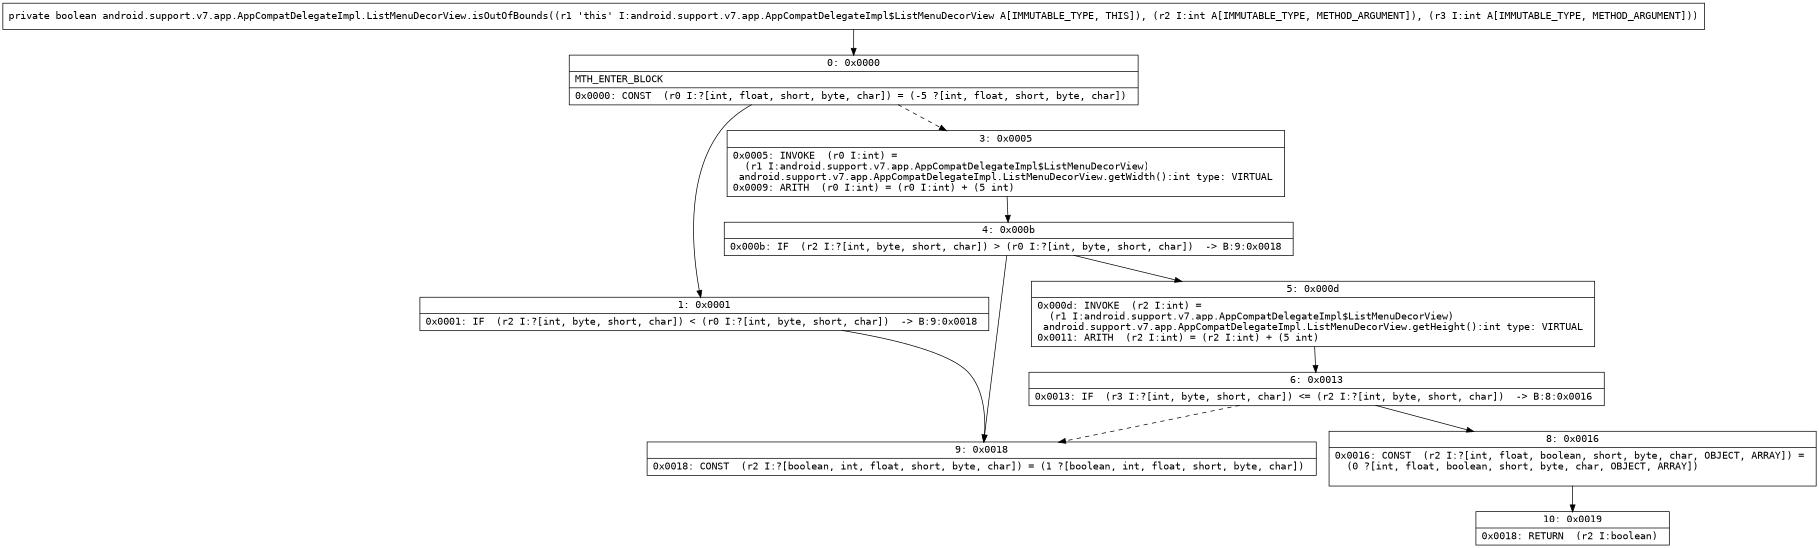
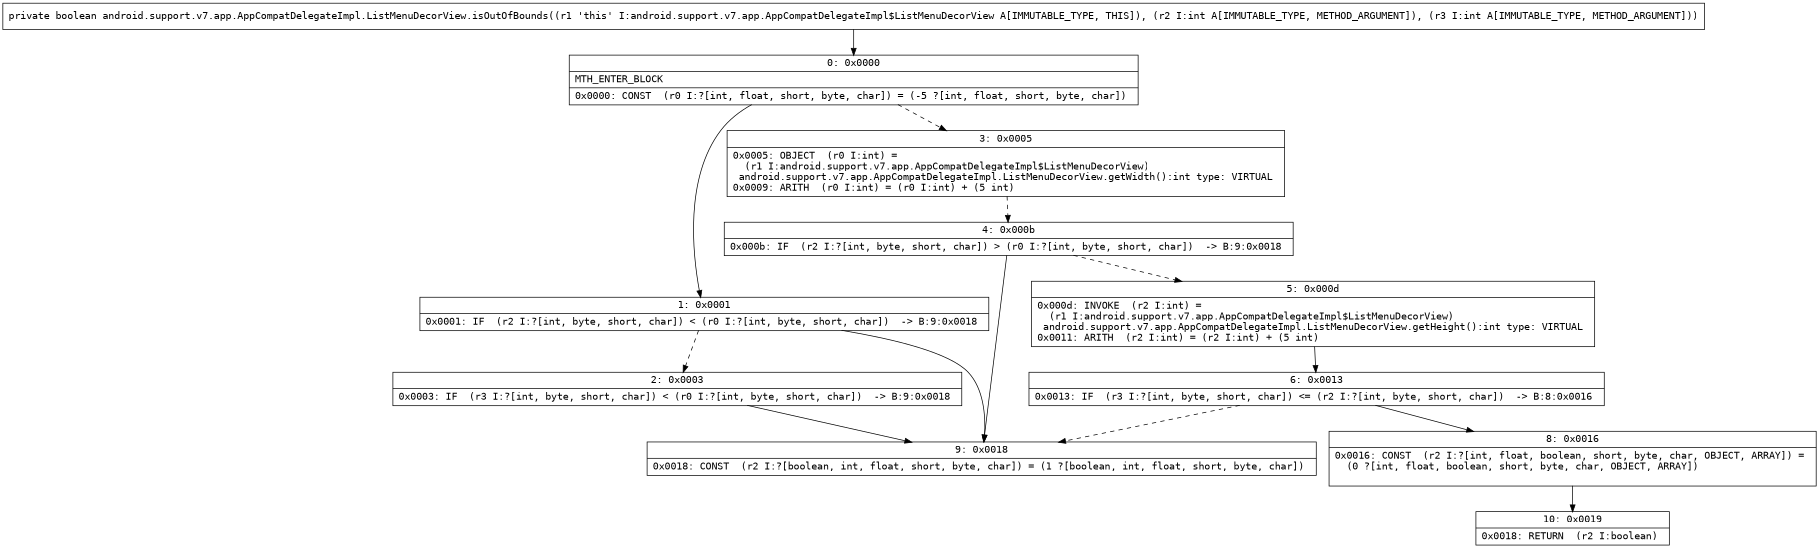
(818, 156) -> (818, 156)
(1007, 206) -> (1007, 206)
(1124, 268) -> (1124, 268)
none -> (677, 389)
